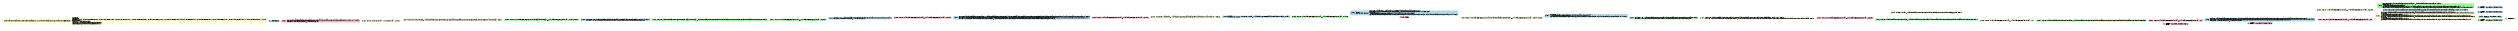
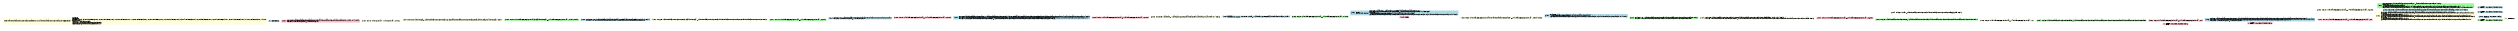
(710, 20) -> (710, 20)
